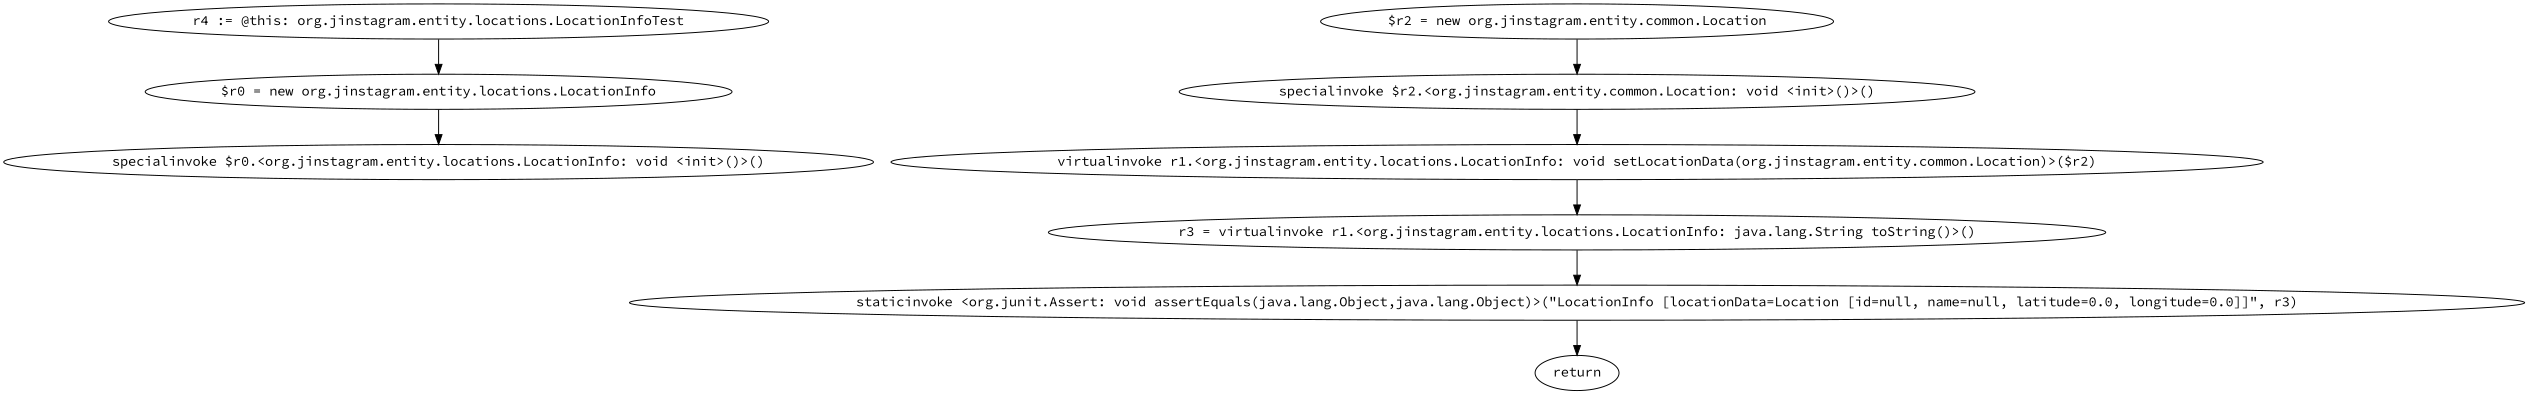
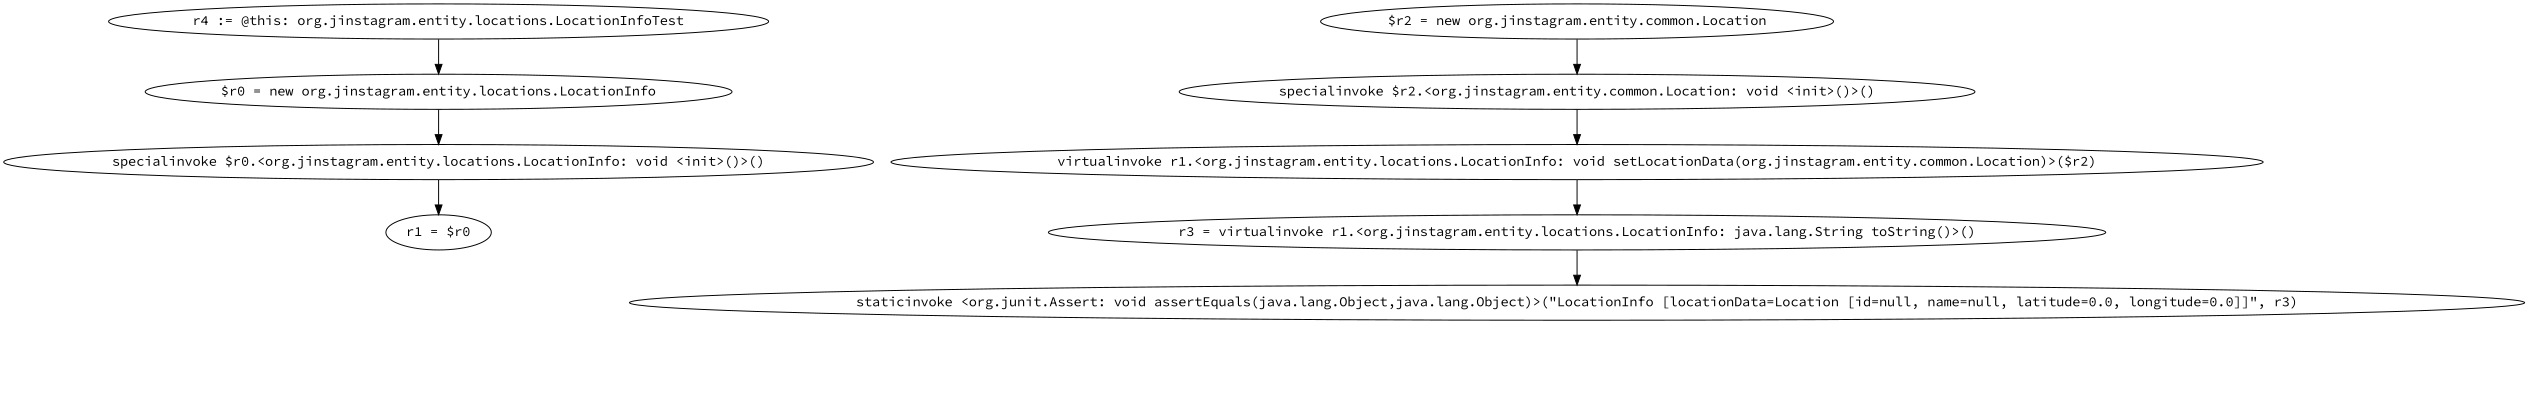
none -> (439, 232)
(1577, 373) -> none
